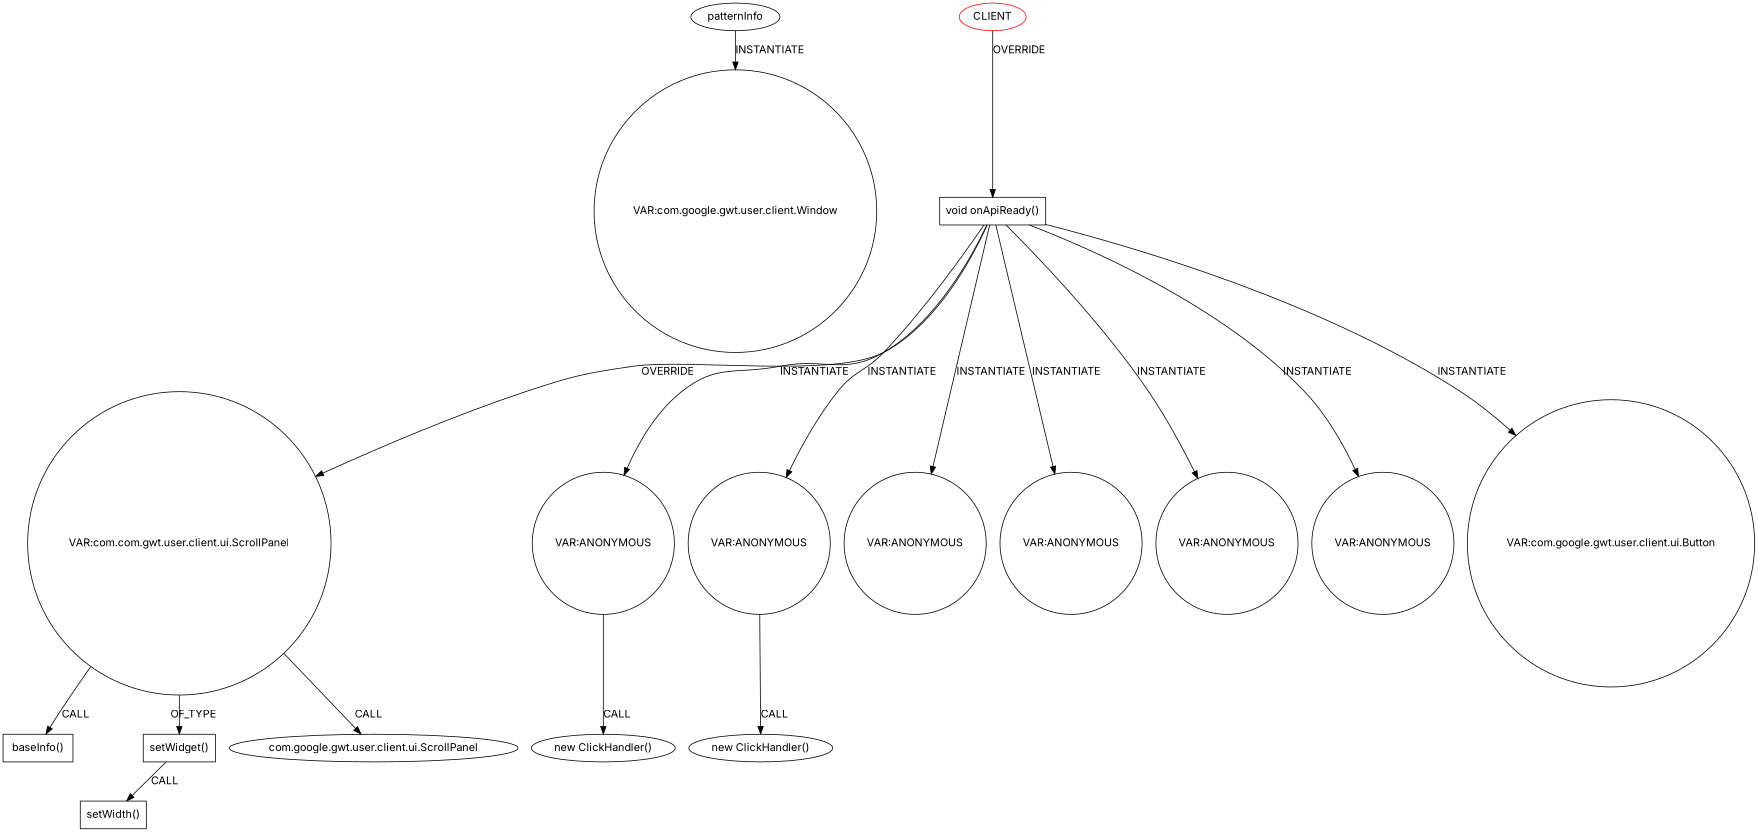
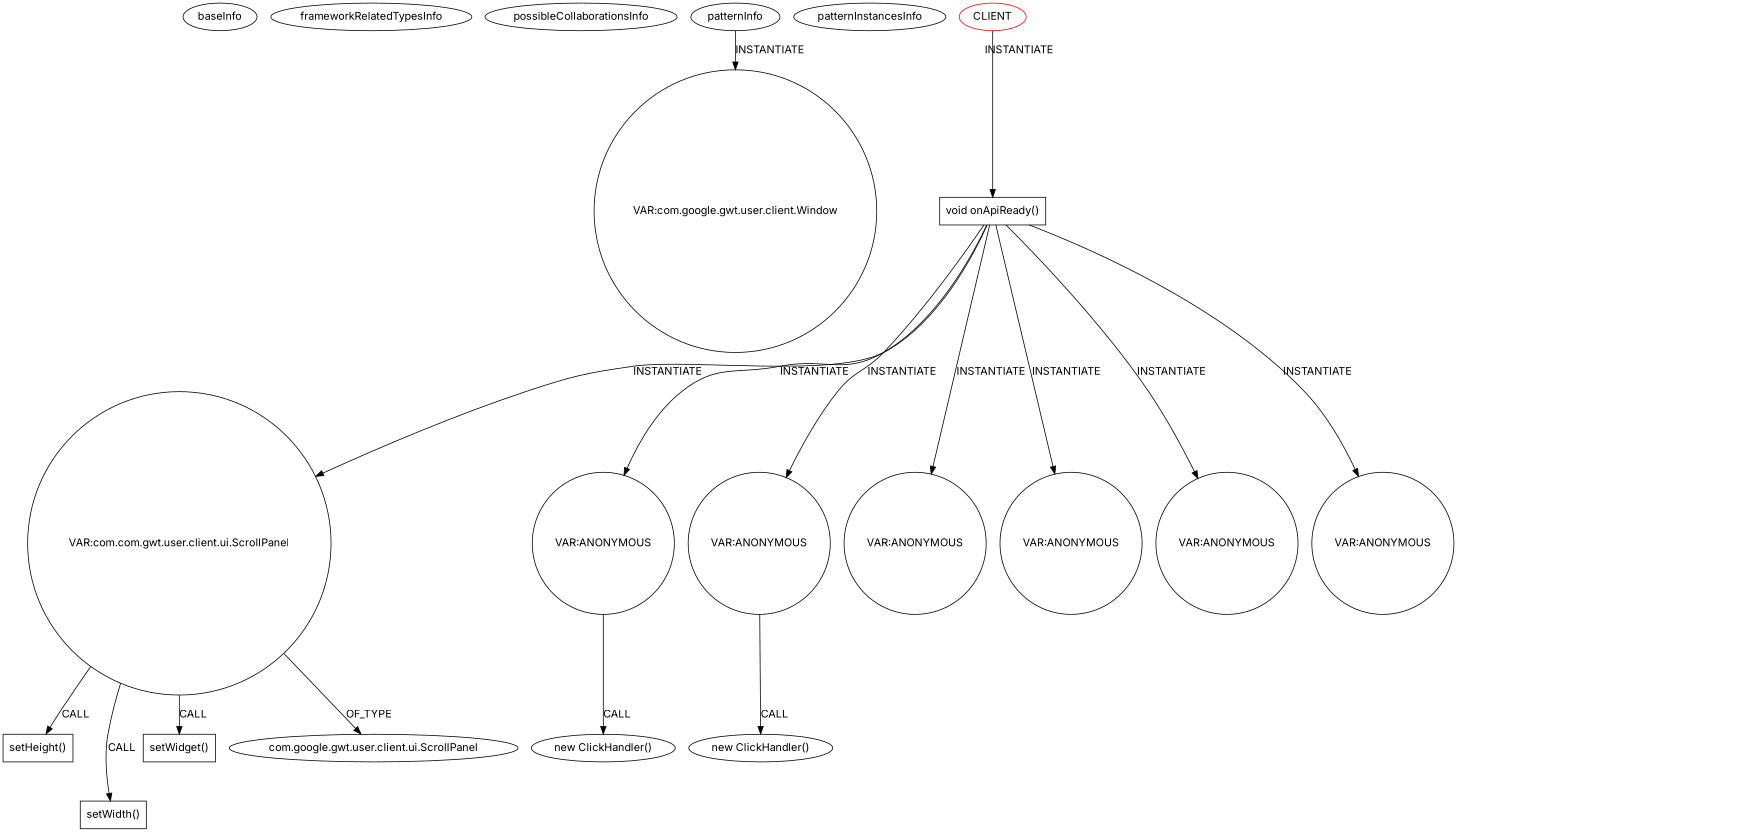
none -> (220, 17)
none -> (371, 17)
none -> (581, 17)
none -> (870, 17)
(1019, 50) -> (1019, 50)
(668, 372) -> (668, 372)
(1611, 543) -> none
(194, 715) -> (194, 715)
(369, 715) -> (369, 715)
(38, 748) -> (38, 748)
(149, 779) -> (107, 738)
